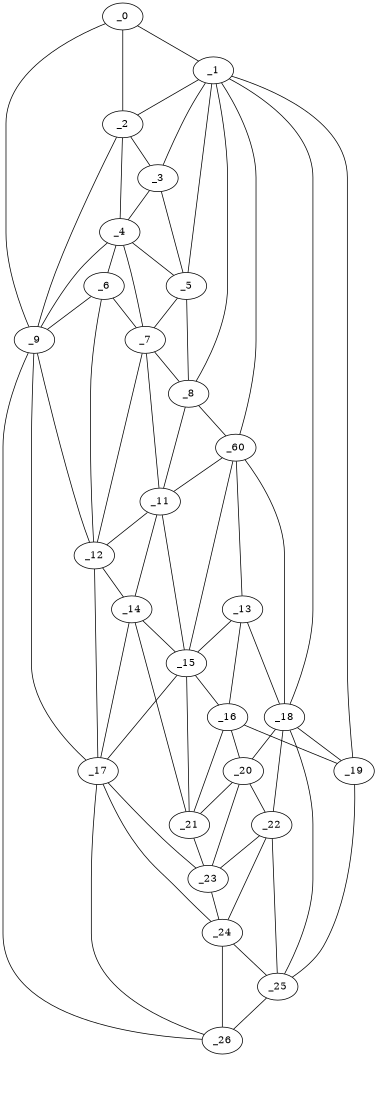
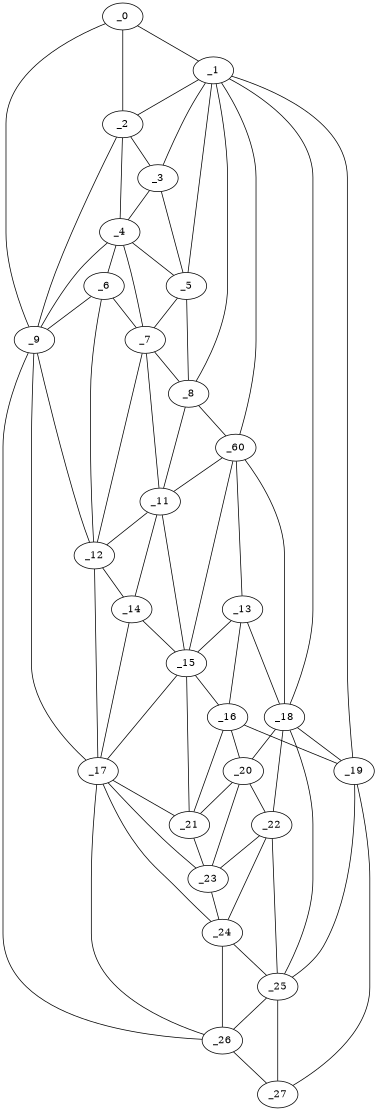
(161, 717) -> (144, 798)
none -> (278, 1094)
